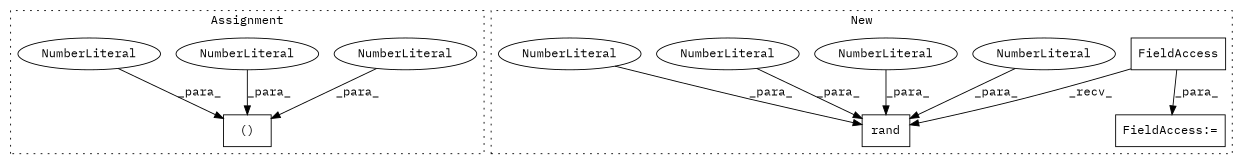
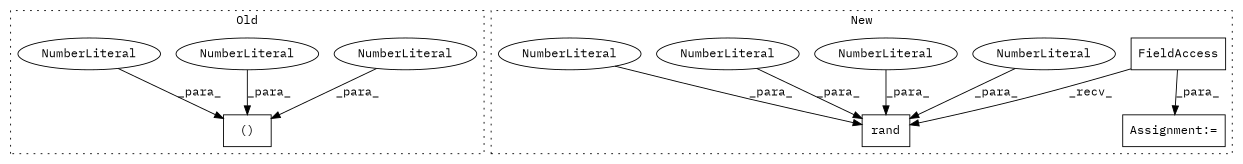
(247, 21) -> (247, 21)
(1170, 131) -> (1174, 131)
